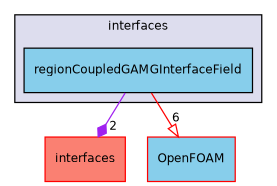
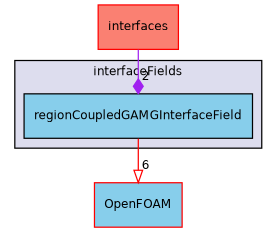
(138, 27) -> (138, 72)
(115, 110) -> (138, 68)
